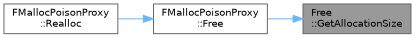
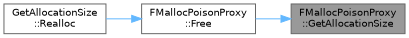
(61, 19) -> (55, 19)
(357, 19) -> (348, 19)
